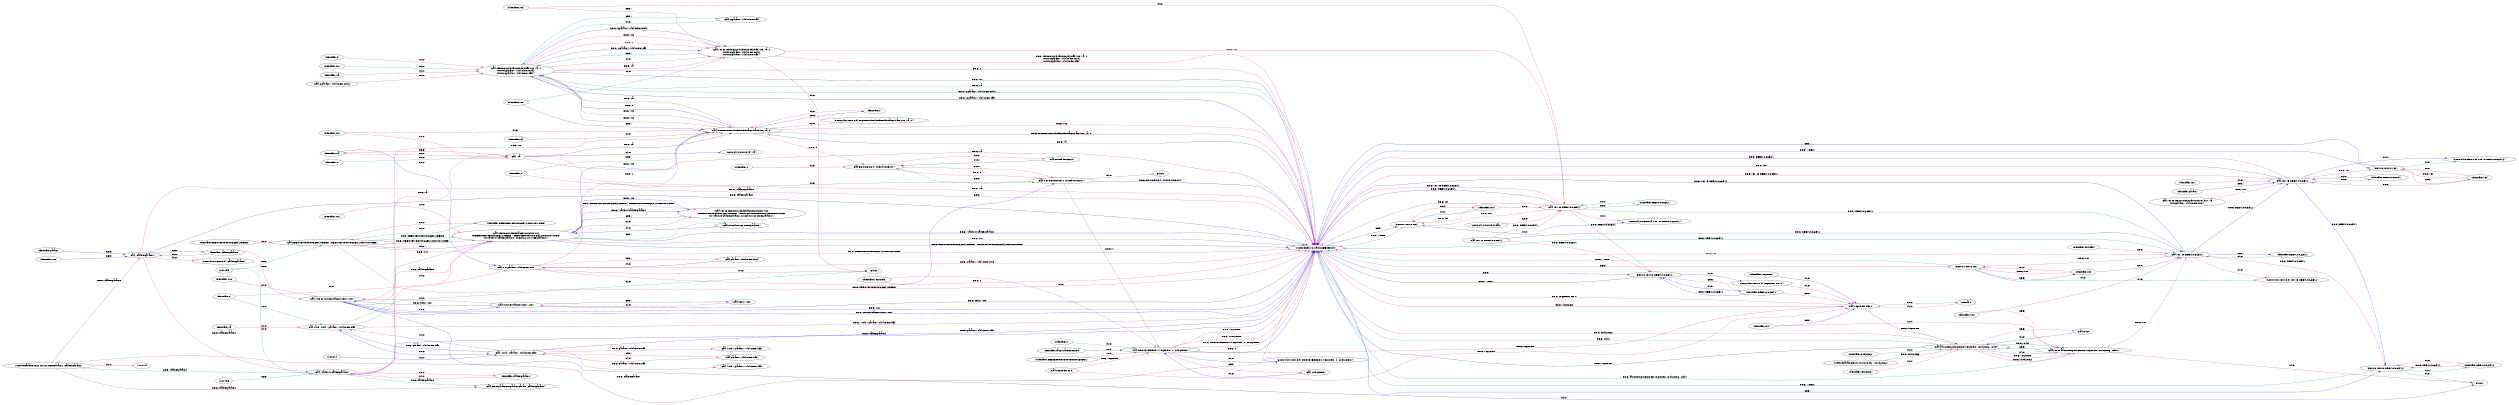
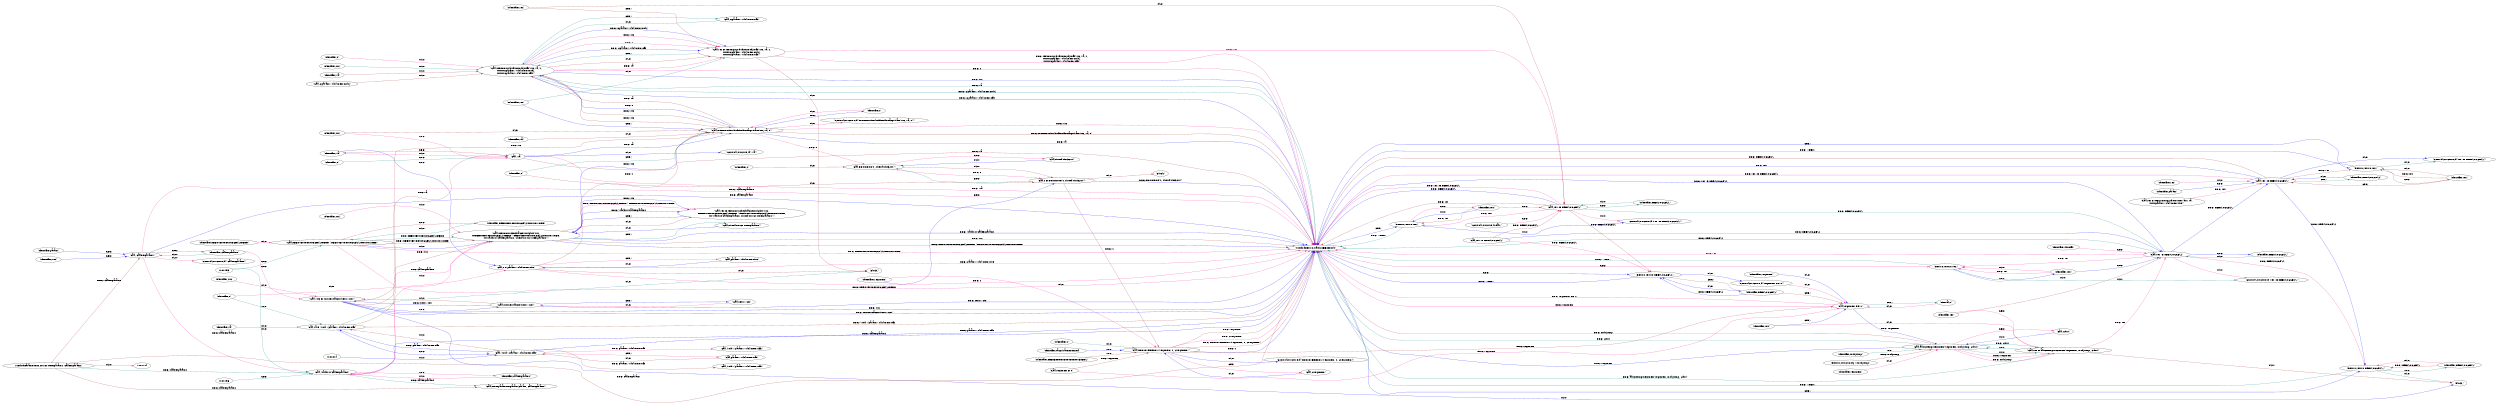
(1910, 350) -> (1890, 350)
(1861, 363) -> (1850, 363)
